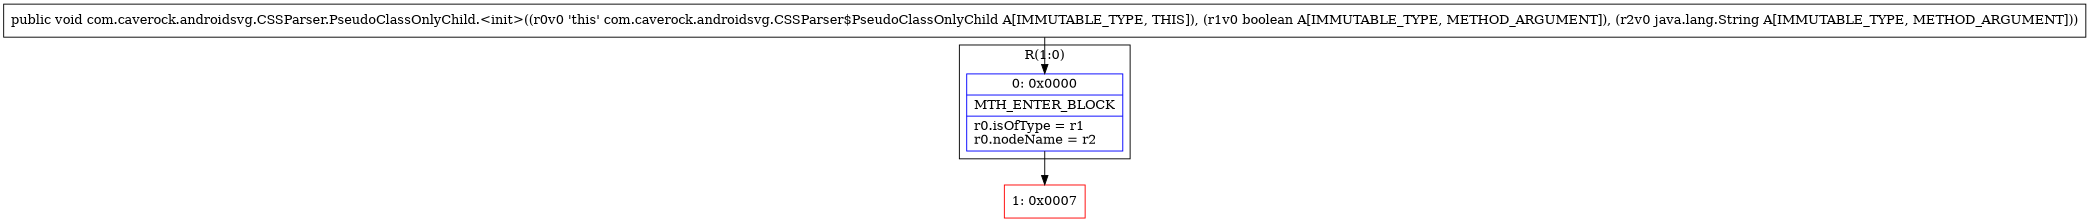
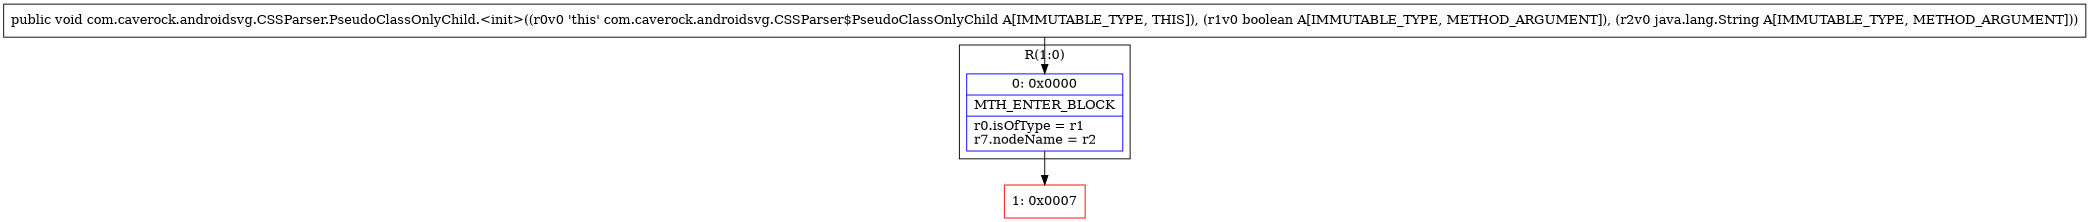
(1036, 140) -> (1036, 140)
